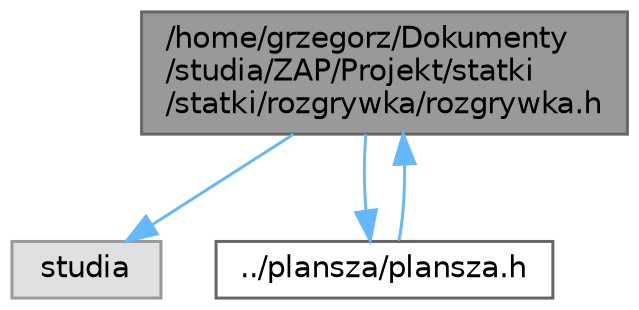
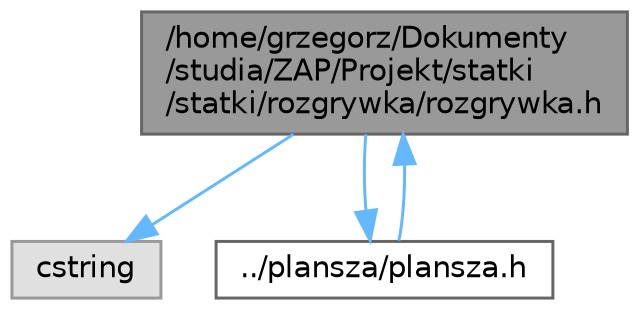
(86, 270) -> (86, 270)
